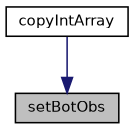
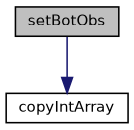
(67, 57) -> (67, 57)
